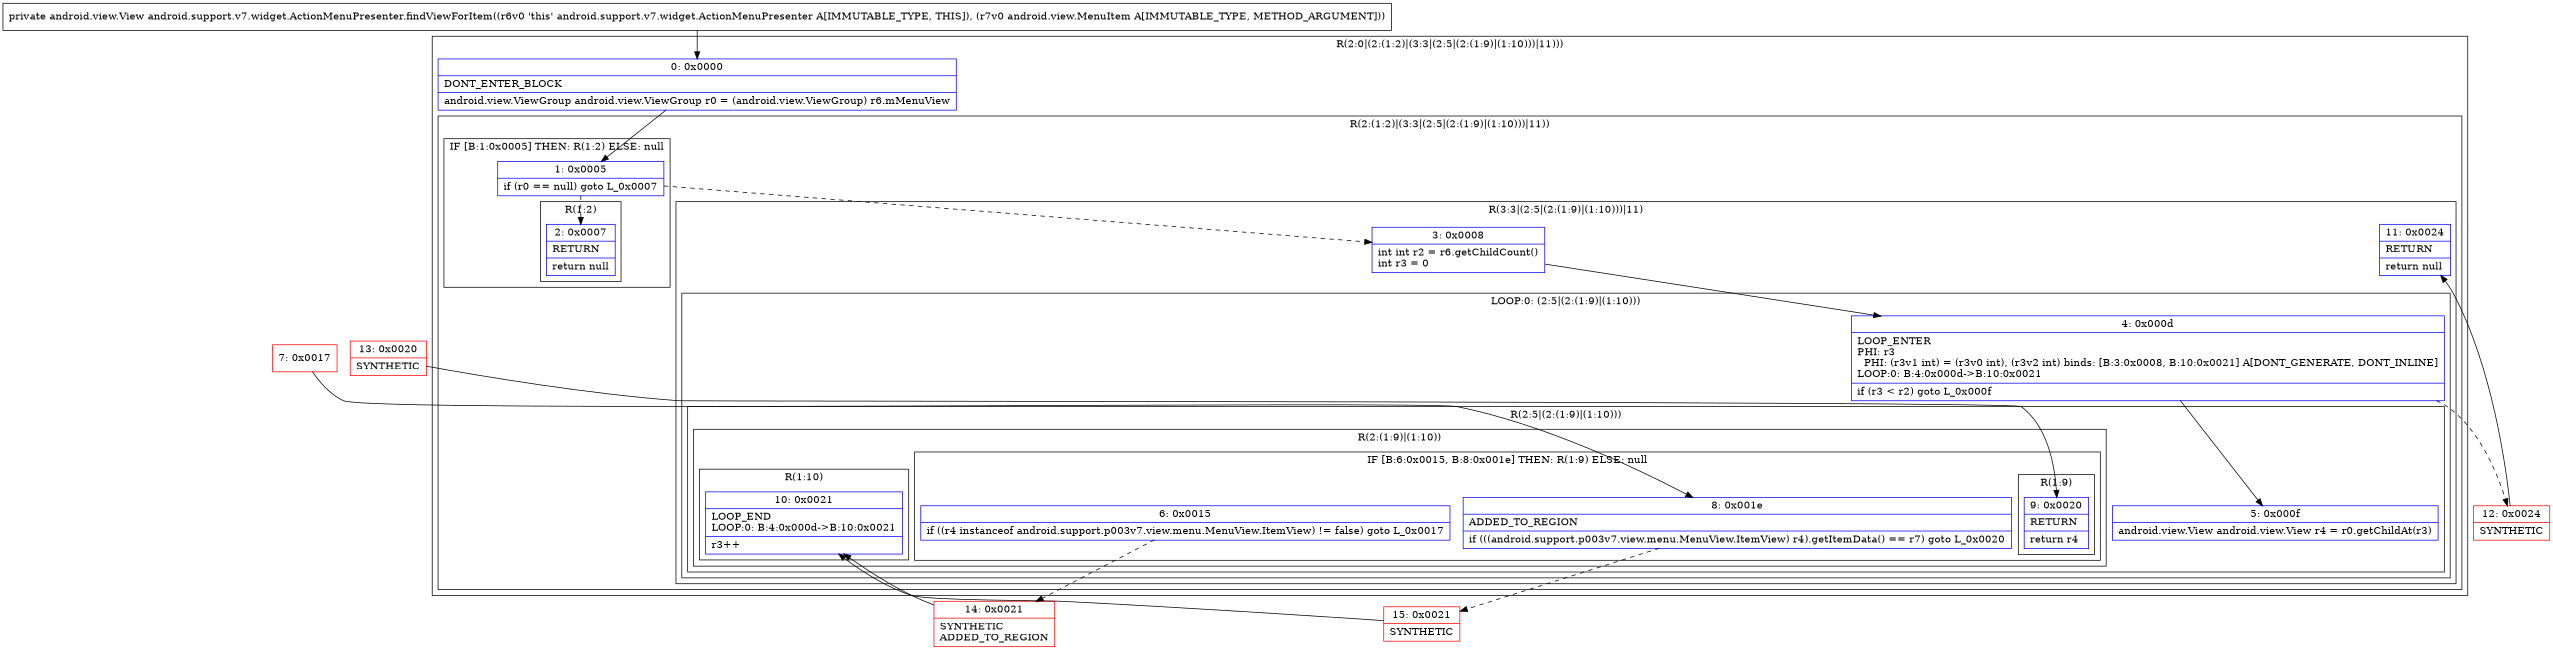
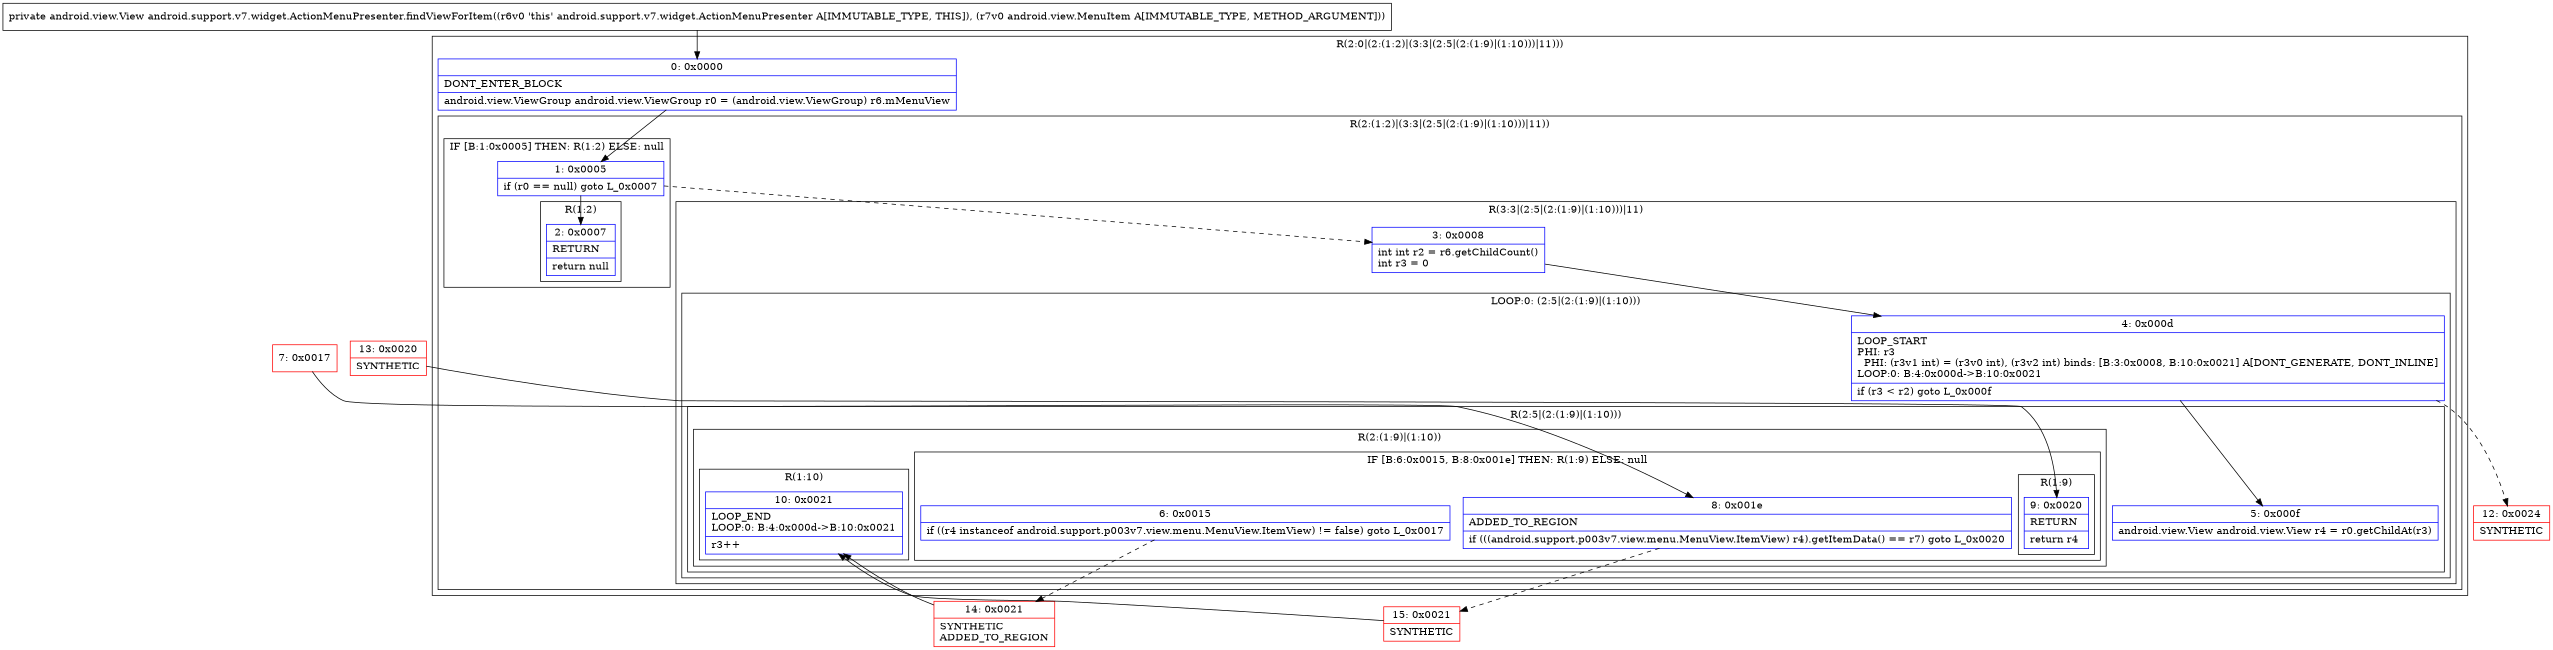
(581, 206) -> (581, 206)
(2415, 250) -> none
(1894, 341) -> (1892, 341)
